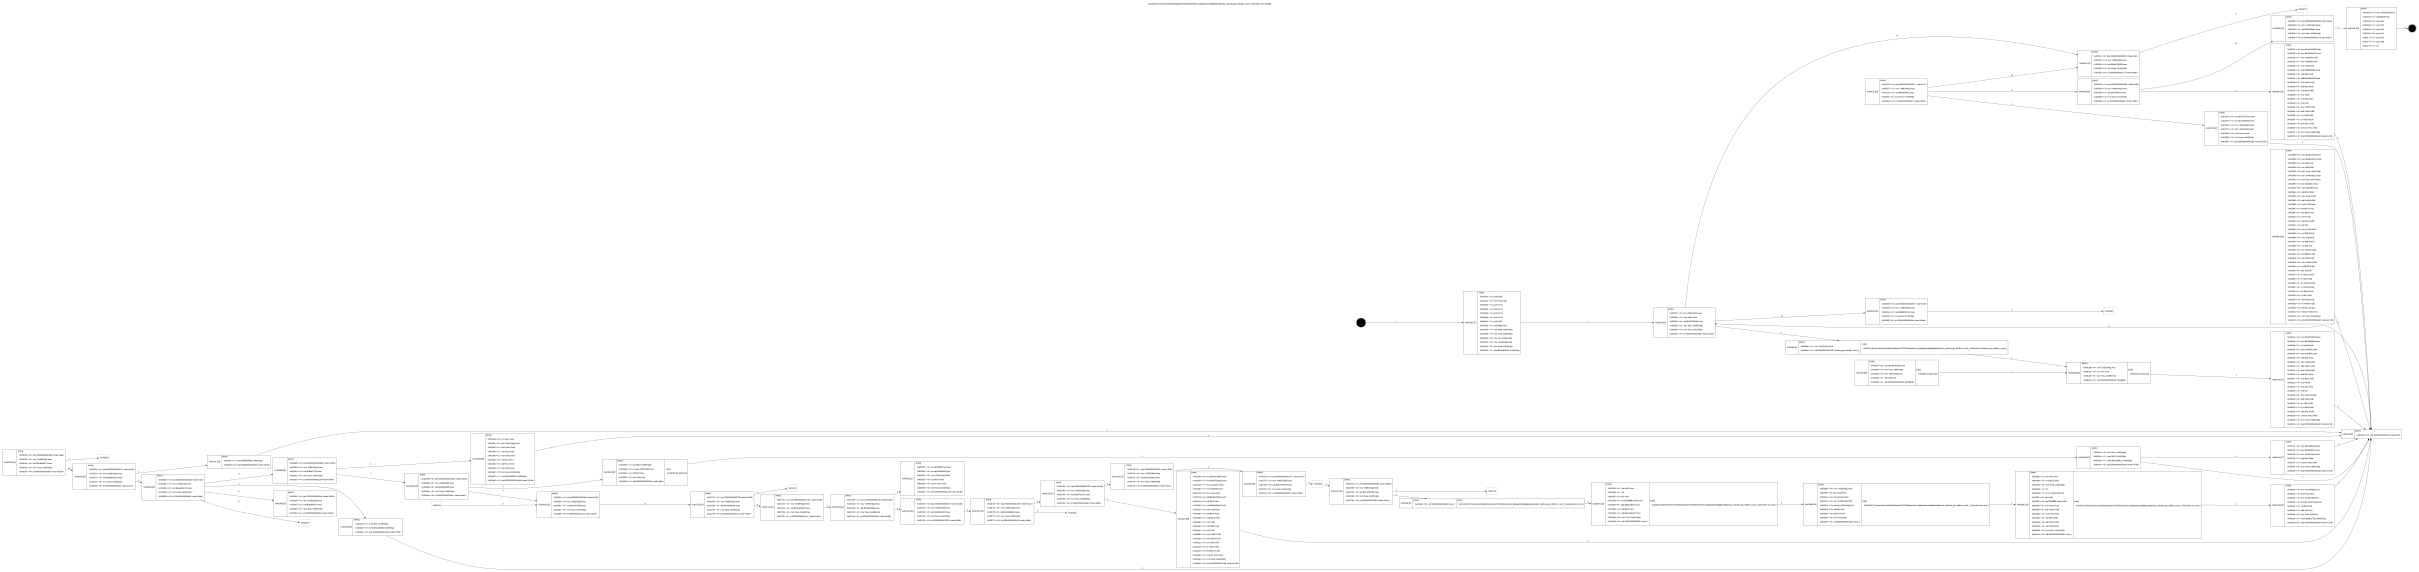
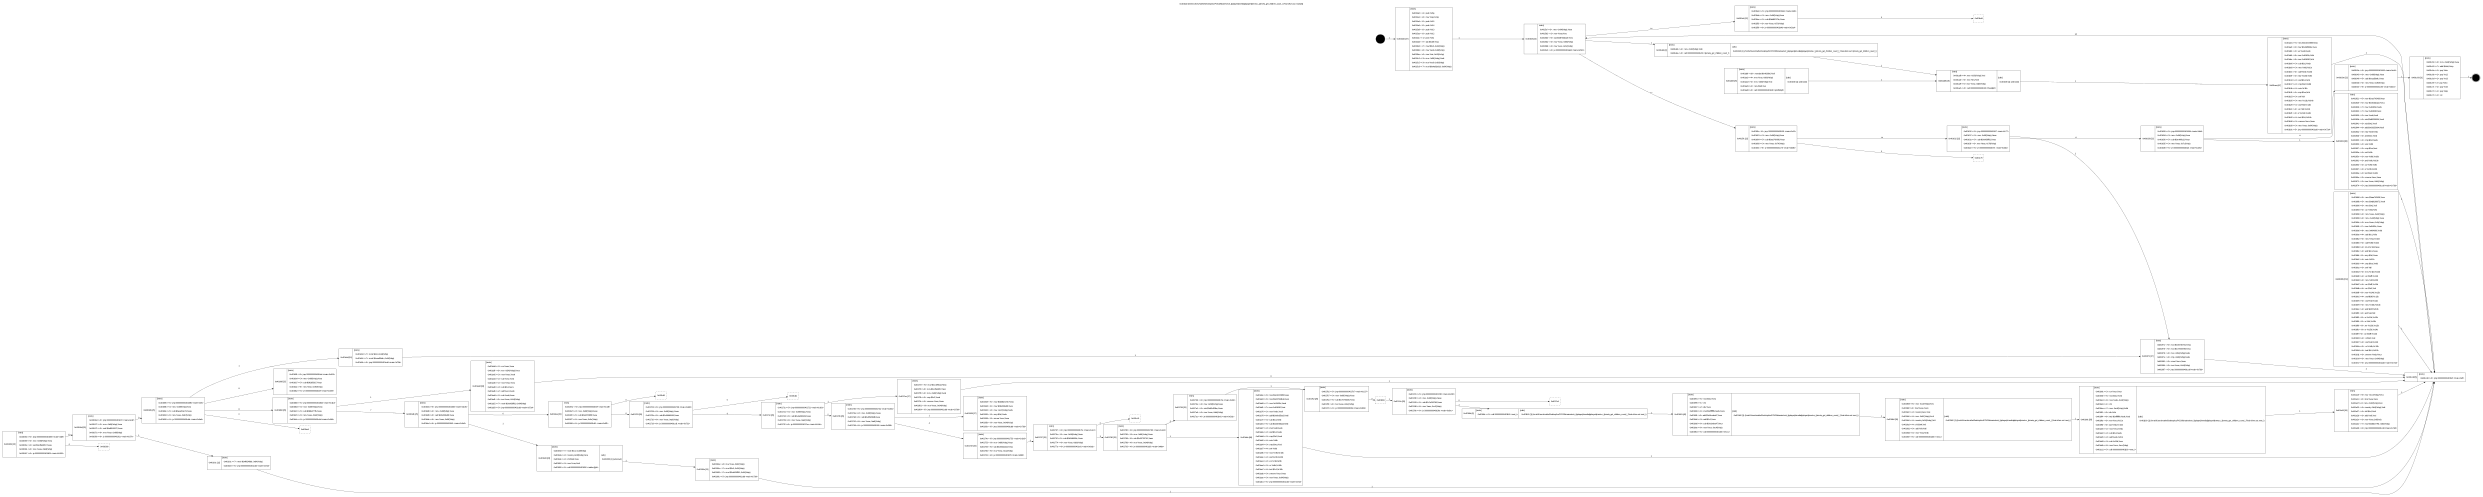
(2002, 78) -> (1871, 139)
(2205, 458) -> (860, 398)
(489, 505) -> (633, 400)
(1422, 569) -> (1271, 357)
